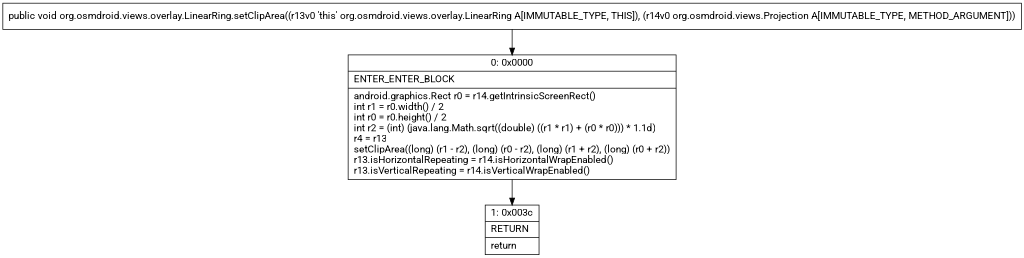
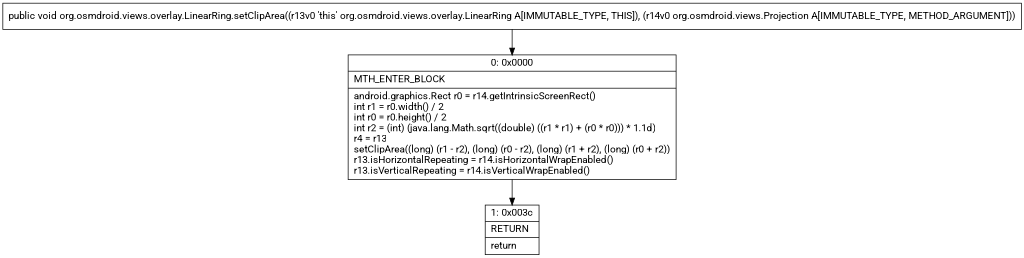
(404, 79) -> (400, 79)
